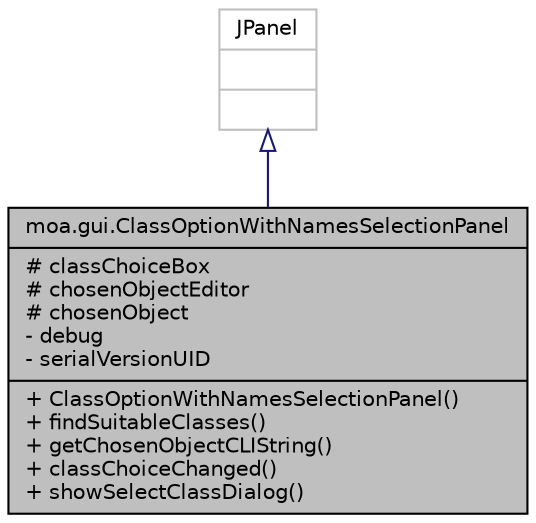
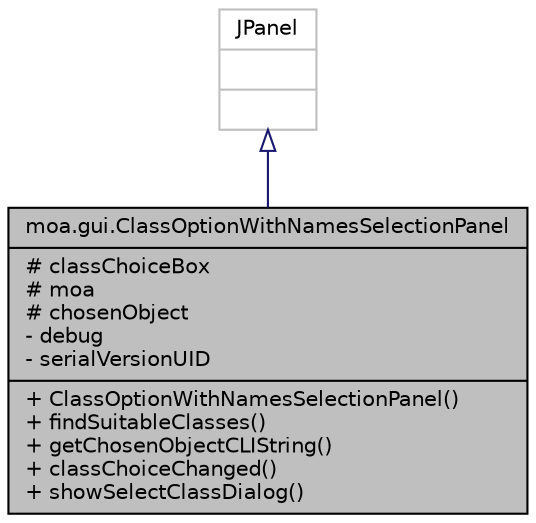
(137, 290) -> (61, 290)
